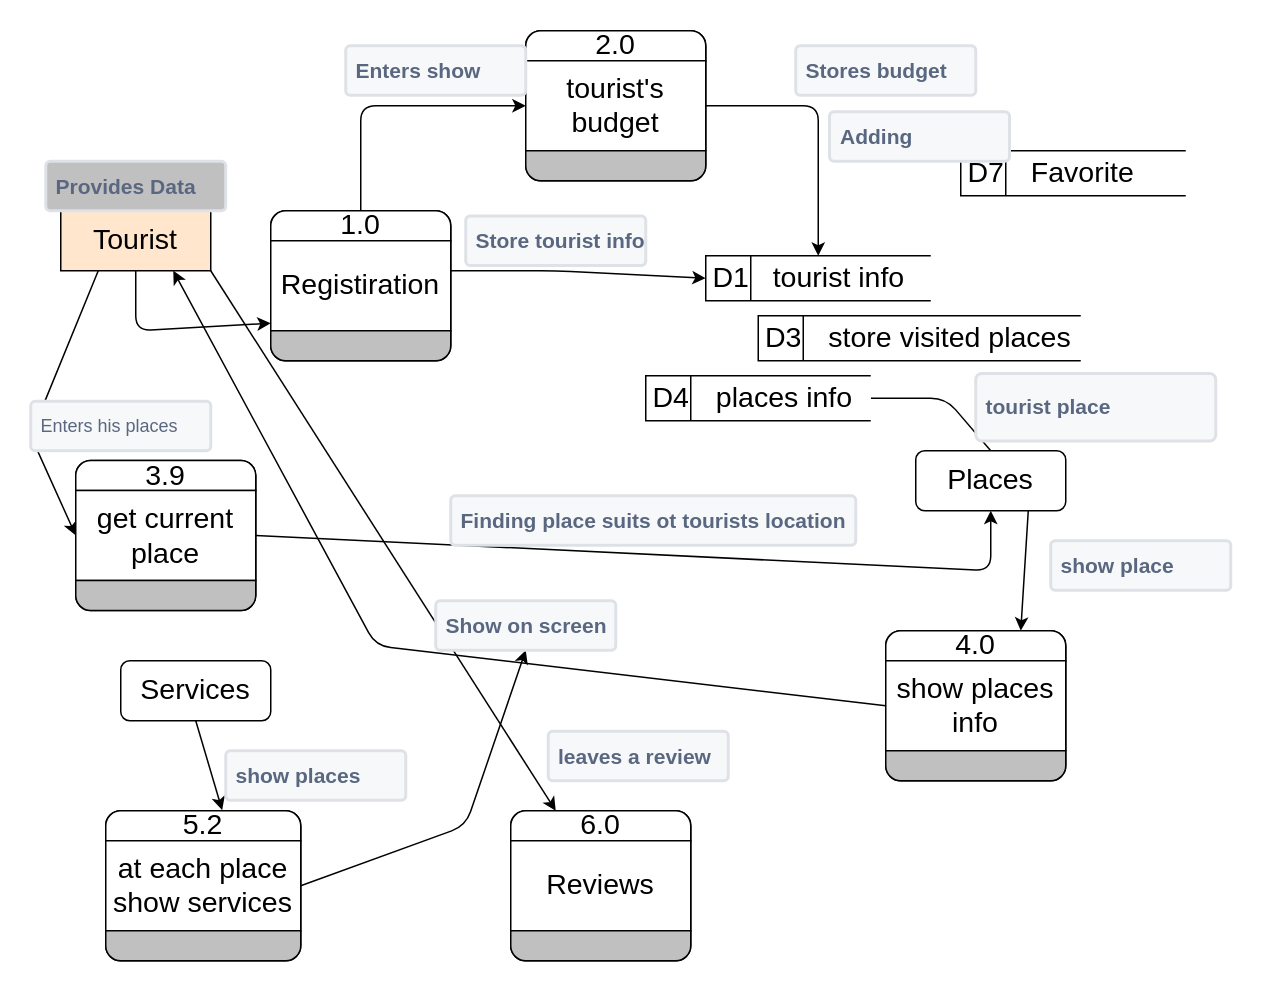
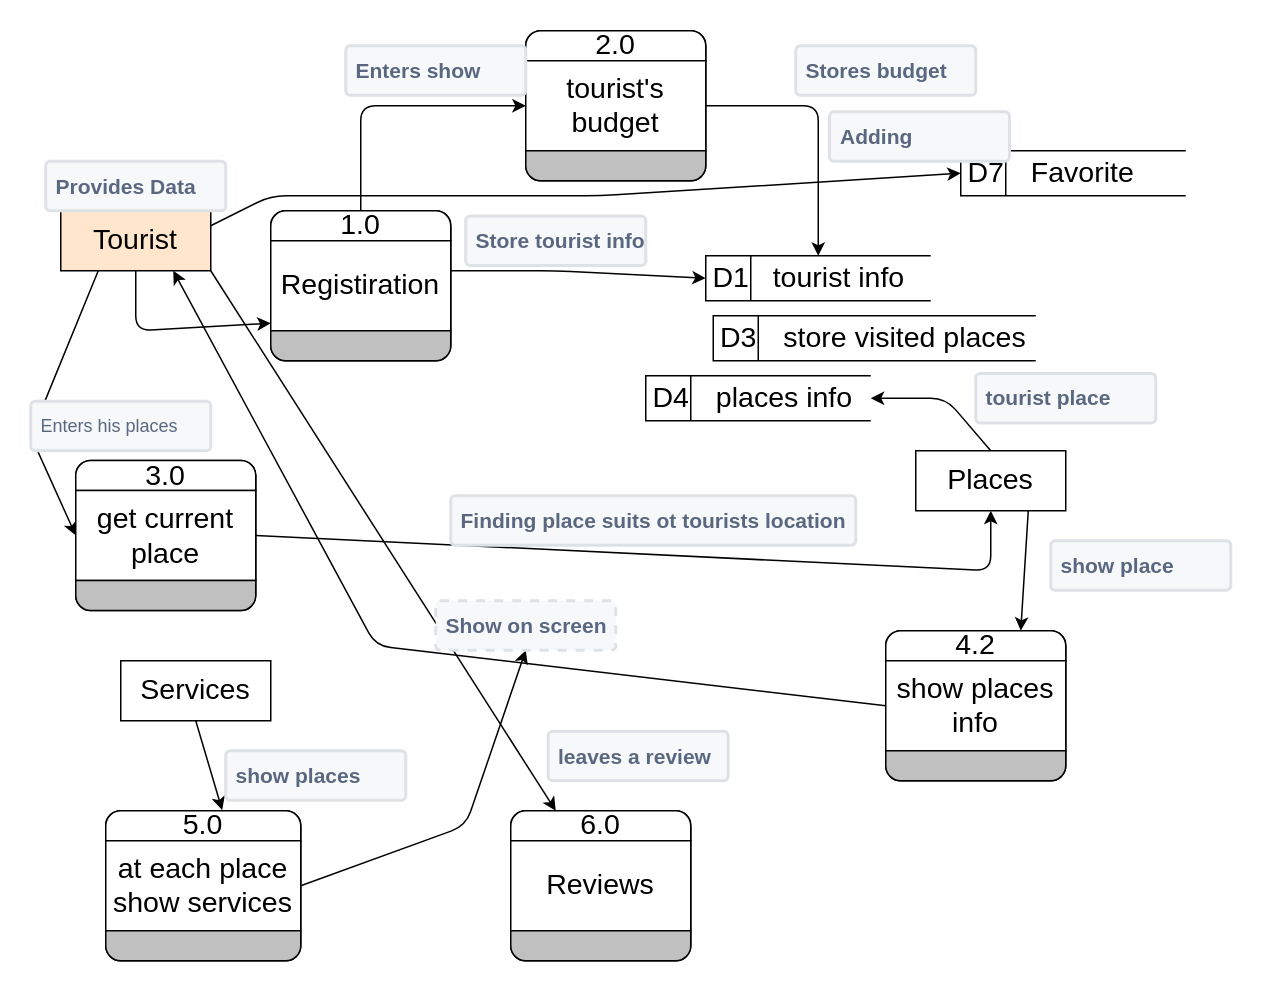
(136, 186) -> (136, 186)
none -> (578, 196)
(920, 338) -> (875, 338)
(877, 398) -> (882, 398)
(1096, 407) -> (1066, 398)
(166, 476) -> (166, 476)
(991, 481) -> (991, 481)
(526, 626) -> (526, 626)
(976, 646) -> (976, 646)
(196, 691) -> (196, 691)
(203, 826) -> (203, 826)
